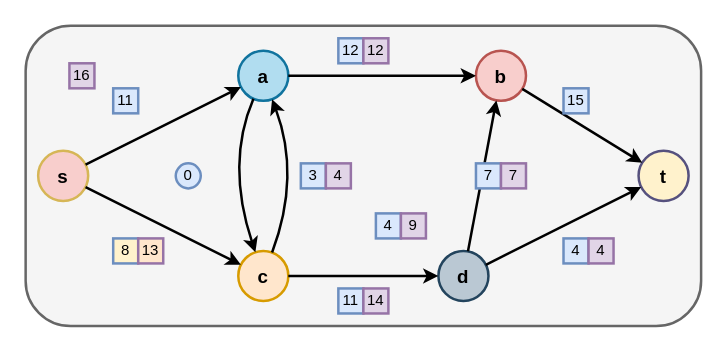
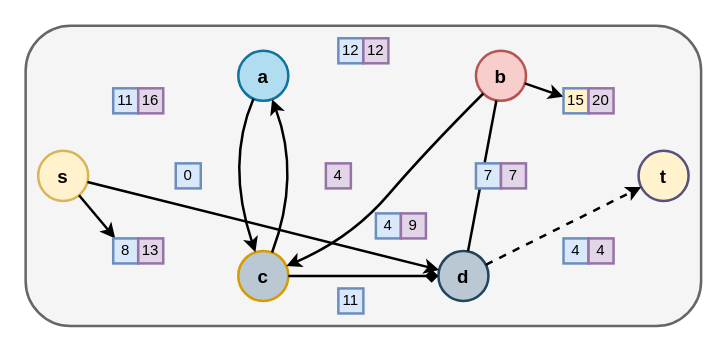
(82, 76) -> (151, 101)
(376, 76) -> none
(576, 101) -> (576, 101)
none -> (601, 101)
(494, 112) -> (495, 108)
(577, 123) -> (539, 88)
(158, 128) -> (258, 224)
(63, 176) -> (63, 176)
(188, 176) -> (188, 176)
(313, 176) -> none
none -> (396, 185)
(158, 223) -> (94, 213)
(561, 227) -> (561, 227)
(126, 251) -> (126, 251)
(151, 251) -> (151, 251)
(263, 276) -> (263, 276)
(425, 276) -> (424, 276)
(376, 301) -> none
